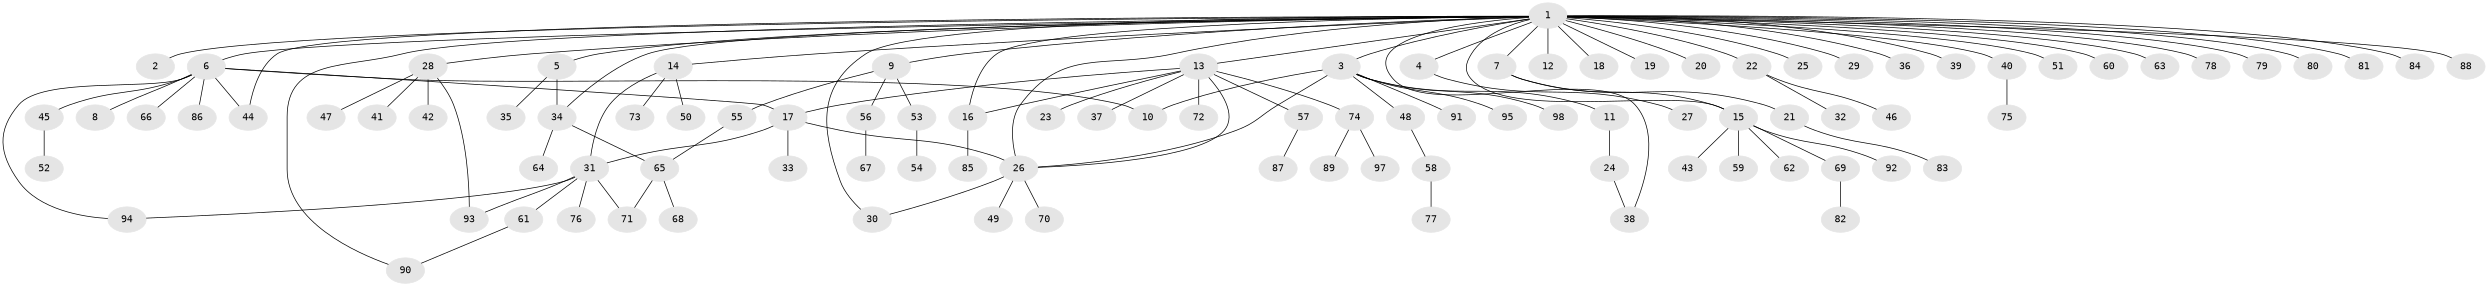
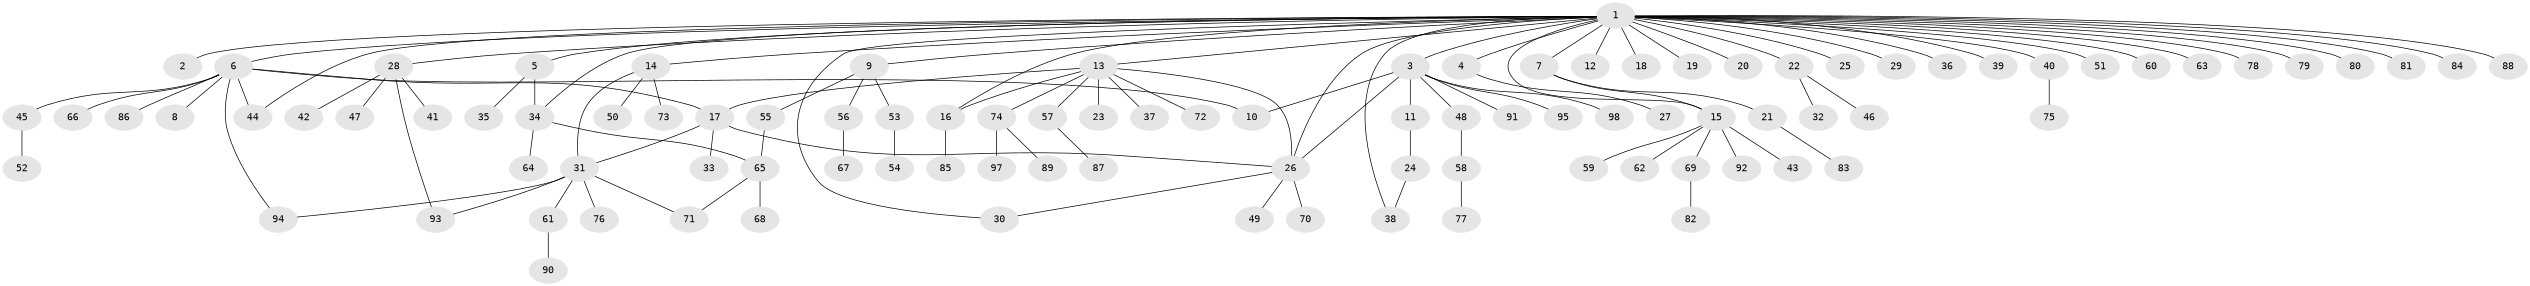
(498, 43) -> none
